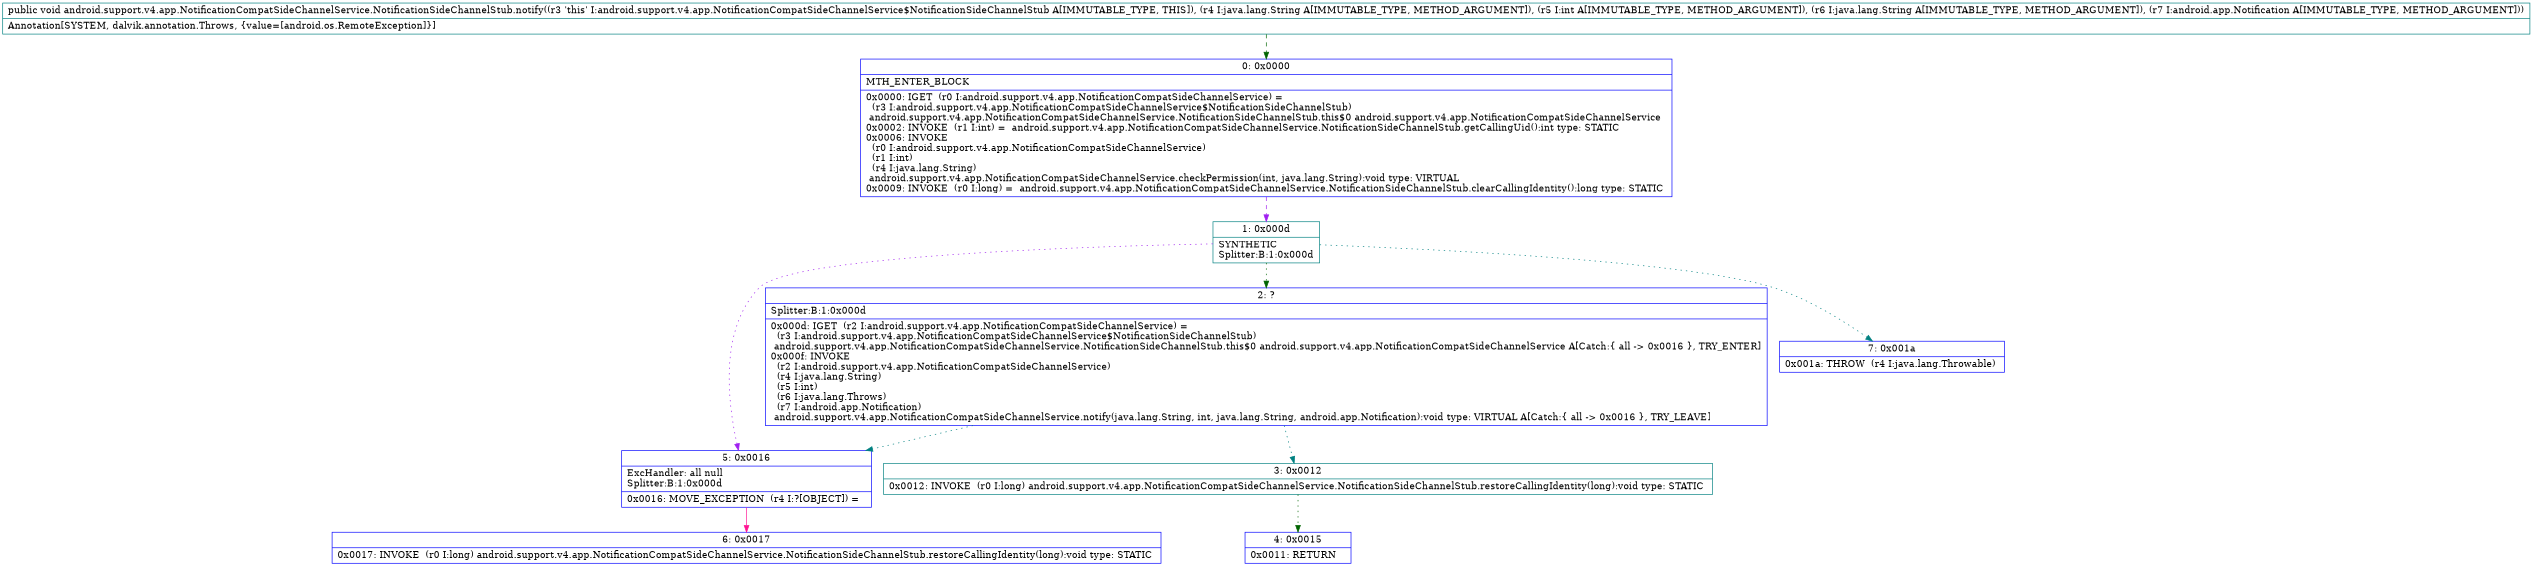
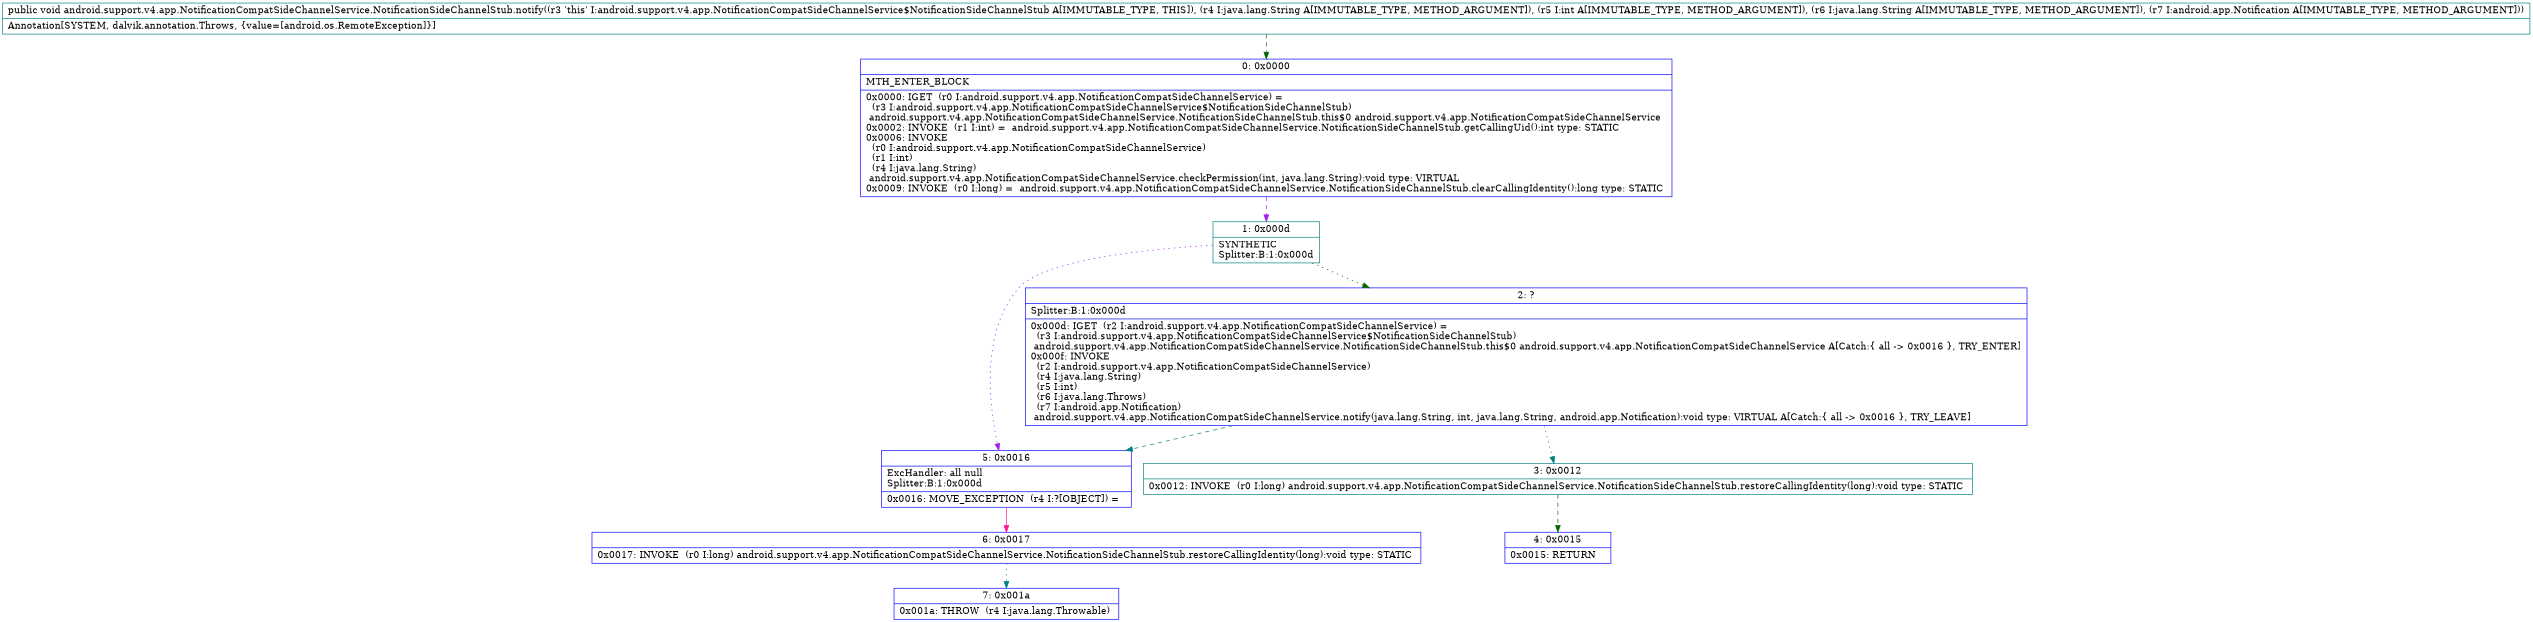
(1600, 262) -> (1006, 572)
(923, 437) -> (1183, 437)
(1298, 510) -> (1558, 510)
(1298, 555) -> (1558, 555)
